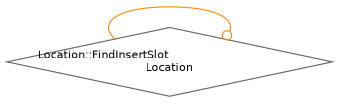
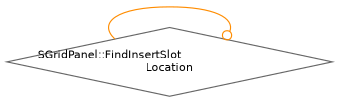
(170, 62) -> (170, 62)
